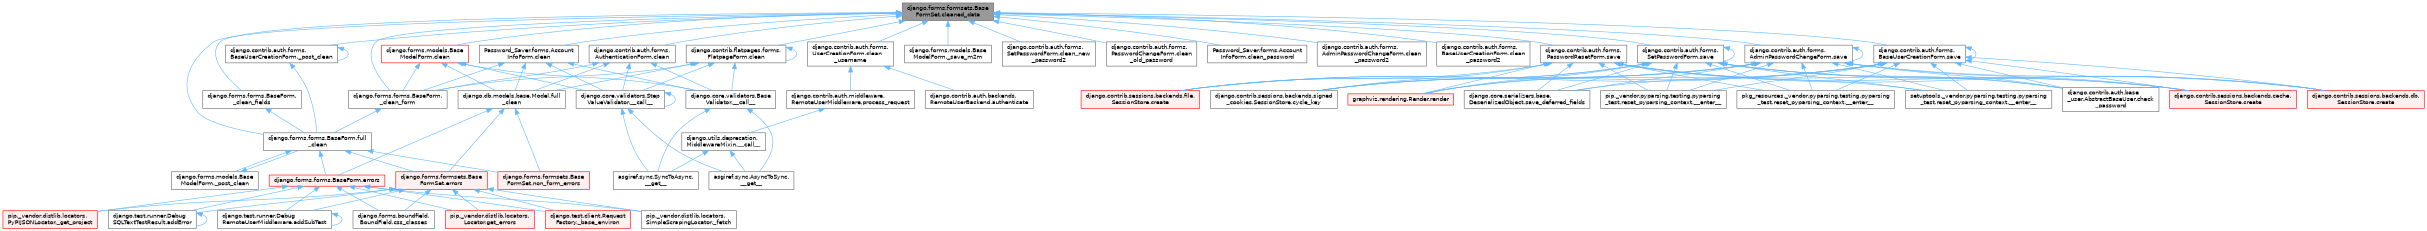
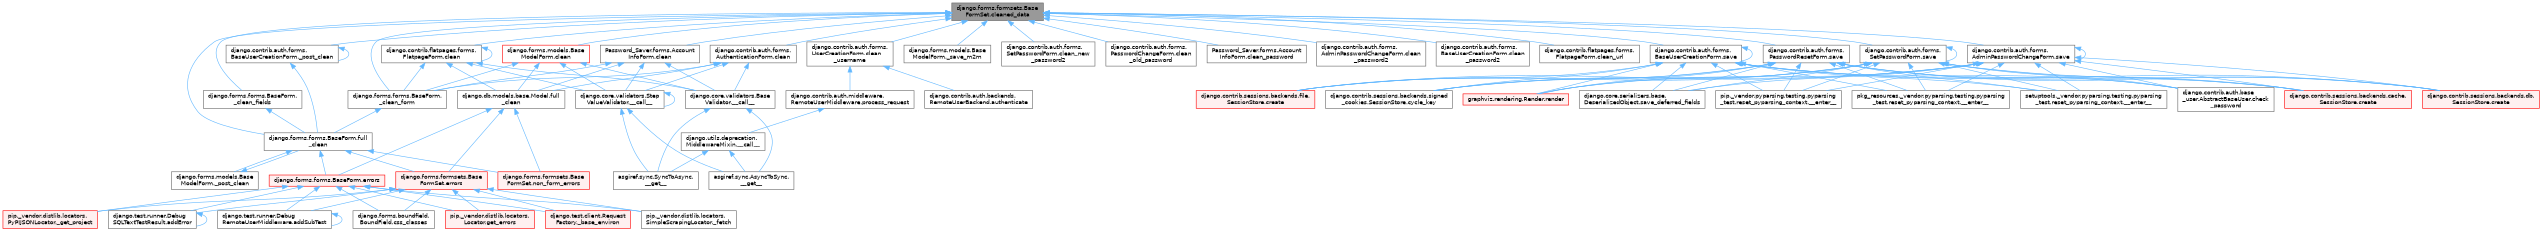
none -> (1590, 54)
